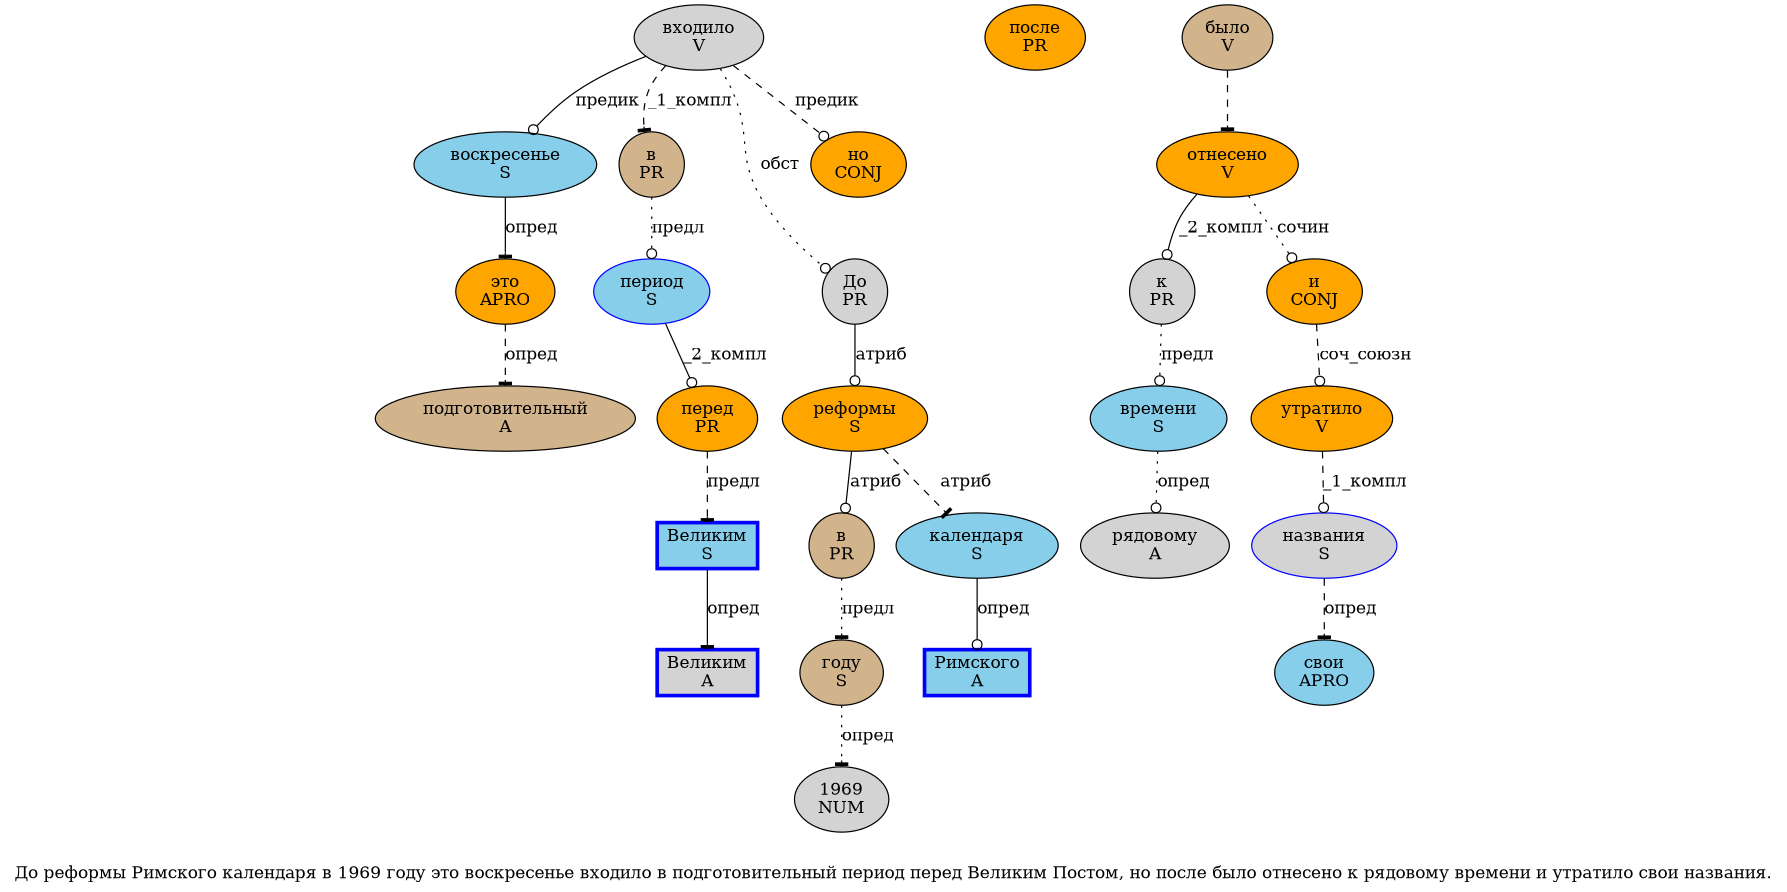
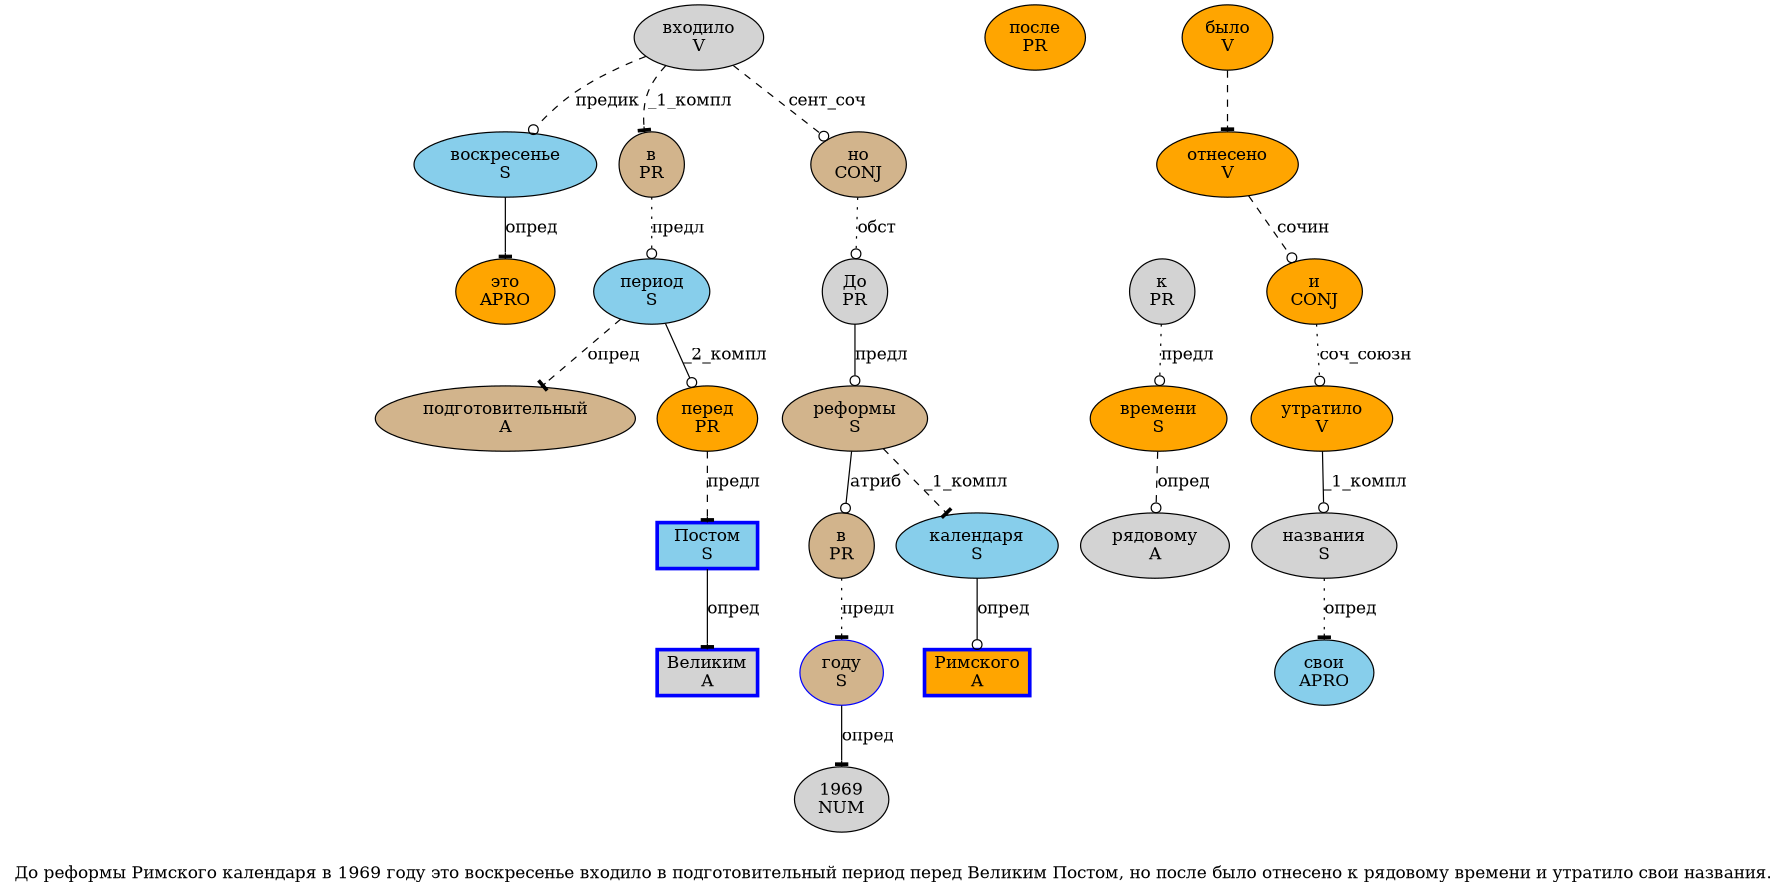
(1228, 38) -> (1228, 38)
(587, 85) -> (587, 85)
(827, 101) -> (827, 101)
(859, 165) -> (859, 165)
(751, 177) -> (857, 223)
(1179, 220) -> none
(1269, 225) -> (1269, 225)
(652, 292) -> (652, 292)
(1318, 350) -> (1318, 350)
(505, 352) -> (583, 351)
(882, 355) -> (882, 355)
(855, 419) -> (855, 419)
(1159, 419) -> (1159, 419)
(1157, 477) -> (1157, 477)
(1323, 477) -> (1323, 477)
(966, 482) -> (966, 482)
(707, 546) -> (707, 546)
(1324, 546) -> (1324, 546)
(1324, 606) -> (1324, 606)
(842, 673) -> (842, 673)
(977, 673) -> (977, 673)
(842, 733) -> (842, 733)
